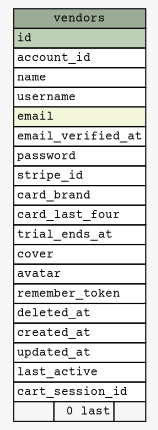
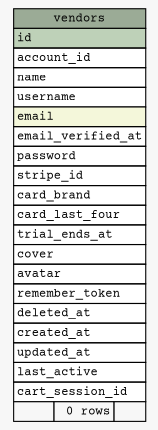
(88, 411) -> (88, 411)
